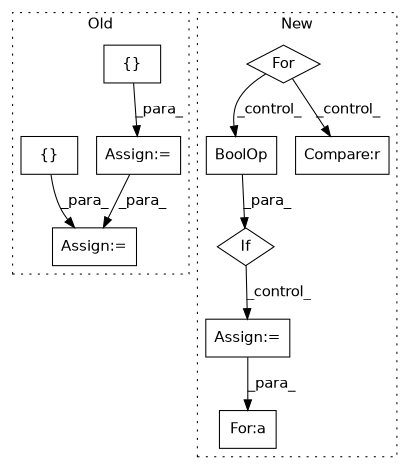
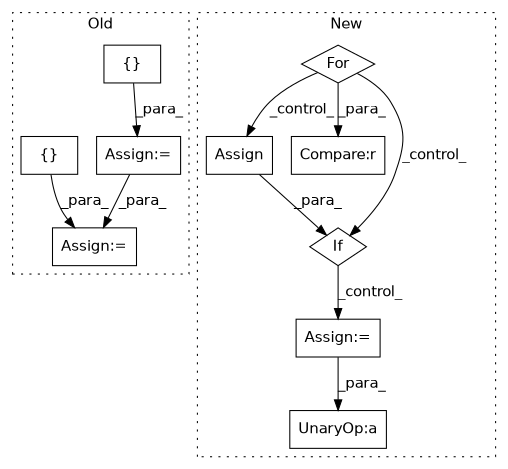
(348, 110) -> (362, 110)
none -> (402, 148)
(241, 155) -> (239, 155)
(248, 429) -> (338, 429)
